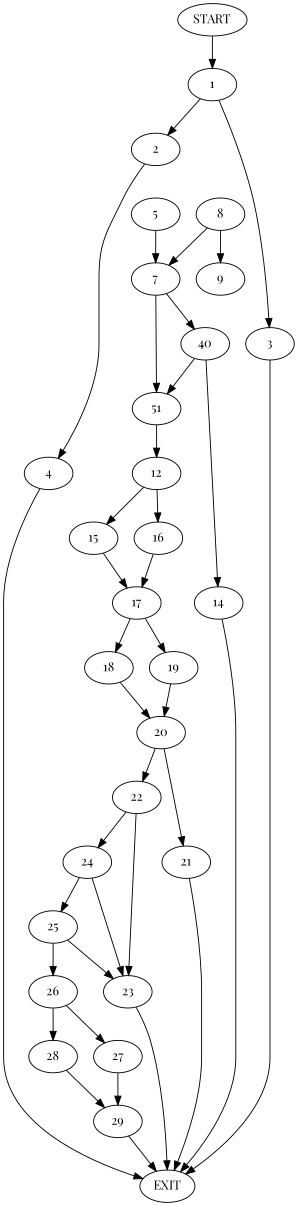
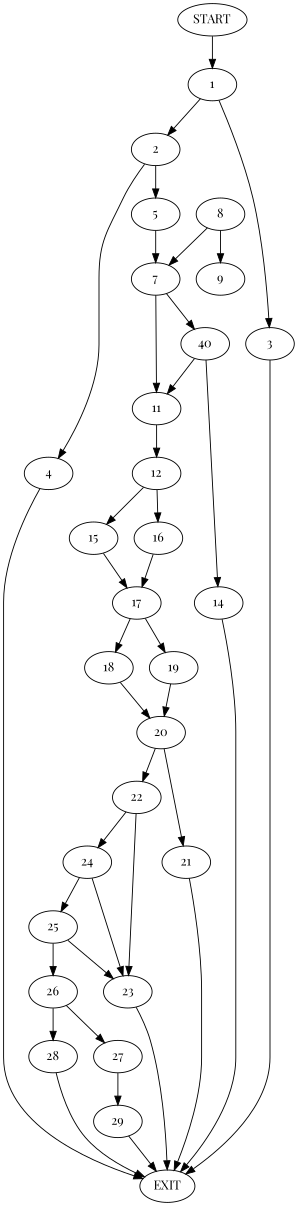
none -> (156, 177)
(157, 409) -> (157, 409)
(82, 1086) -> (83, 1134)
